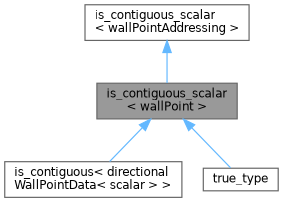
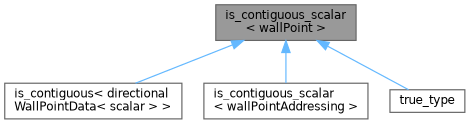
(167, 68) -> (286, 68)
